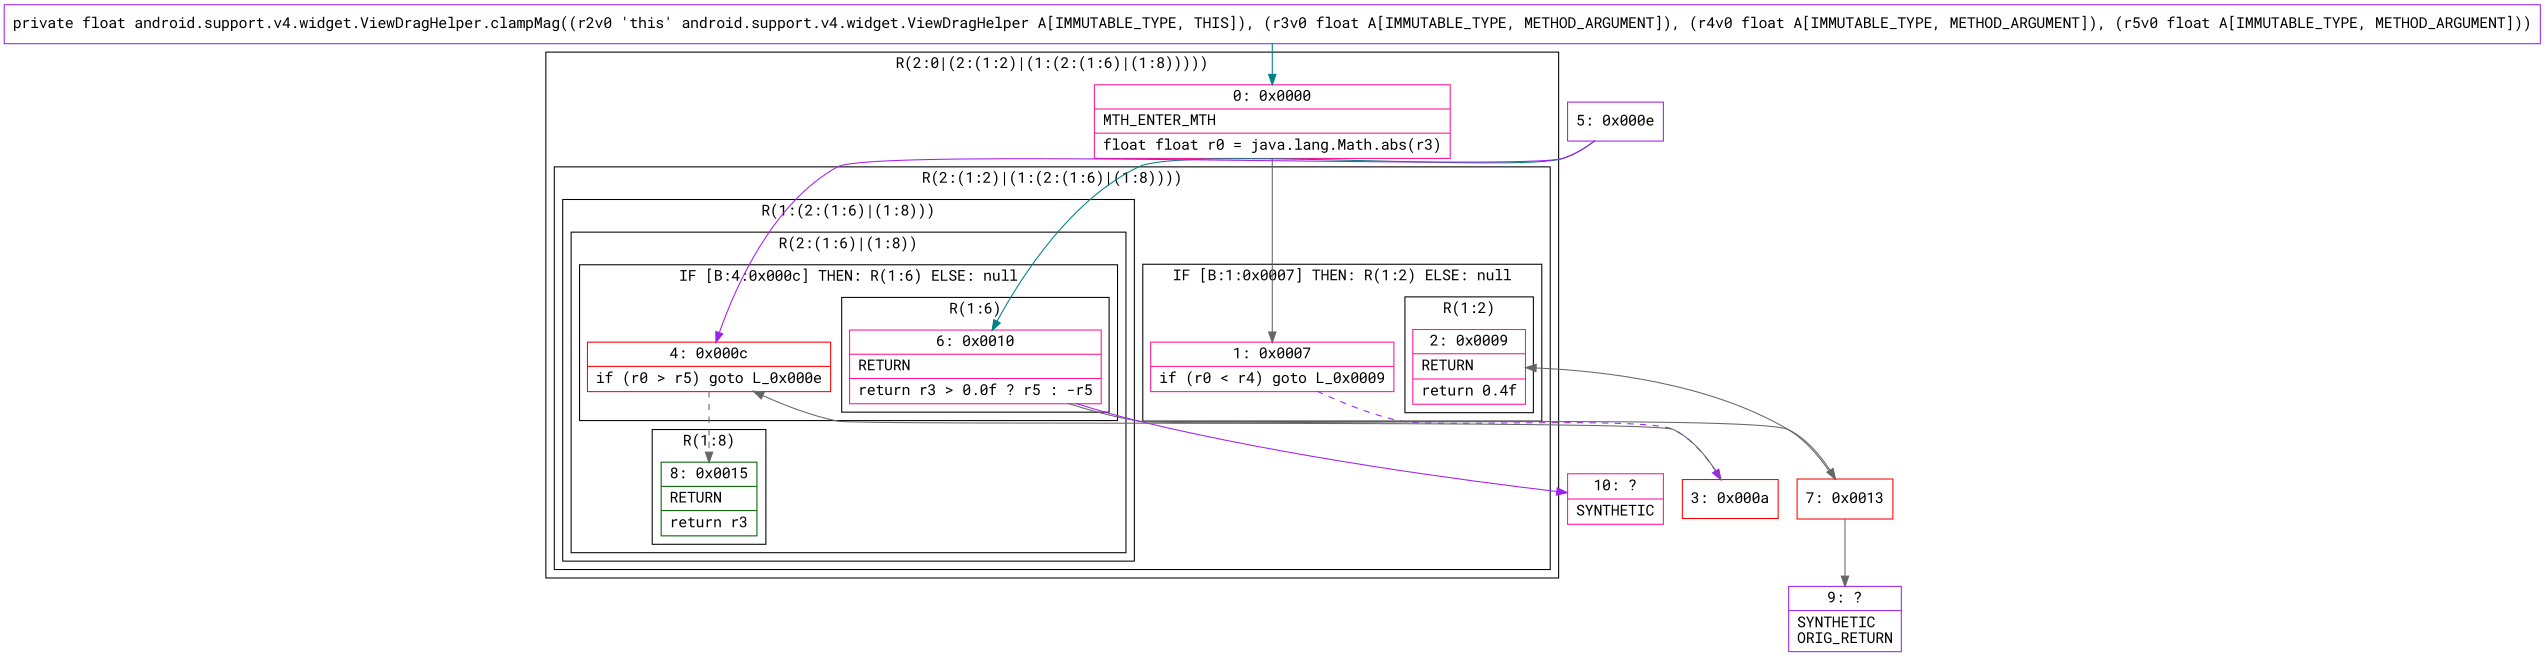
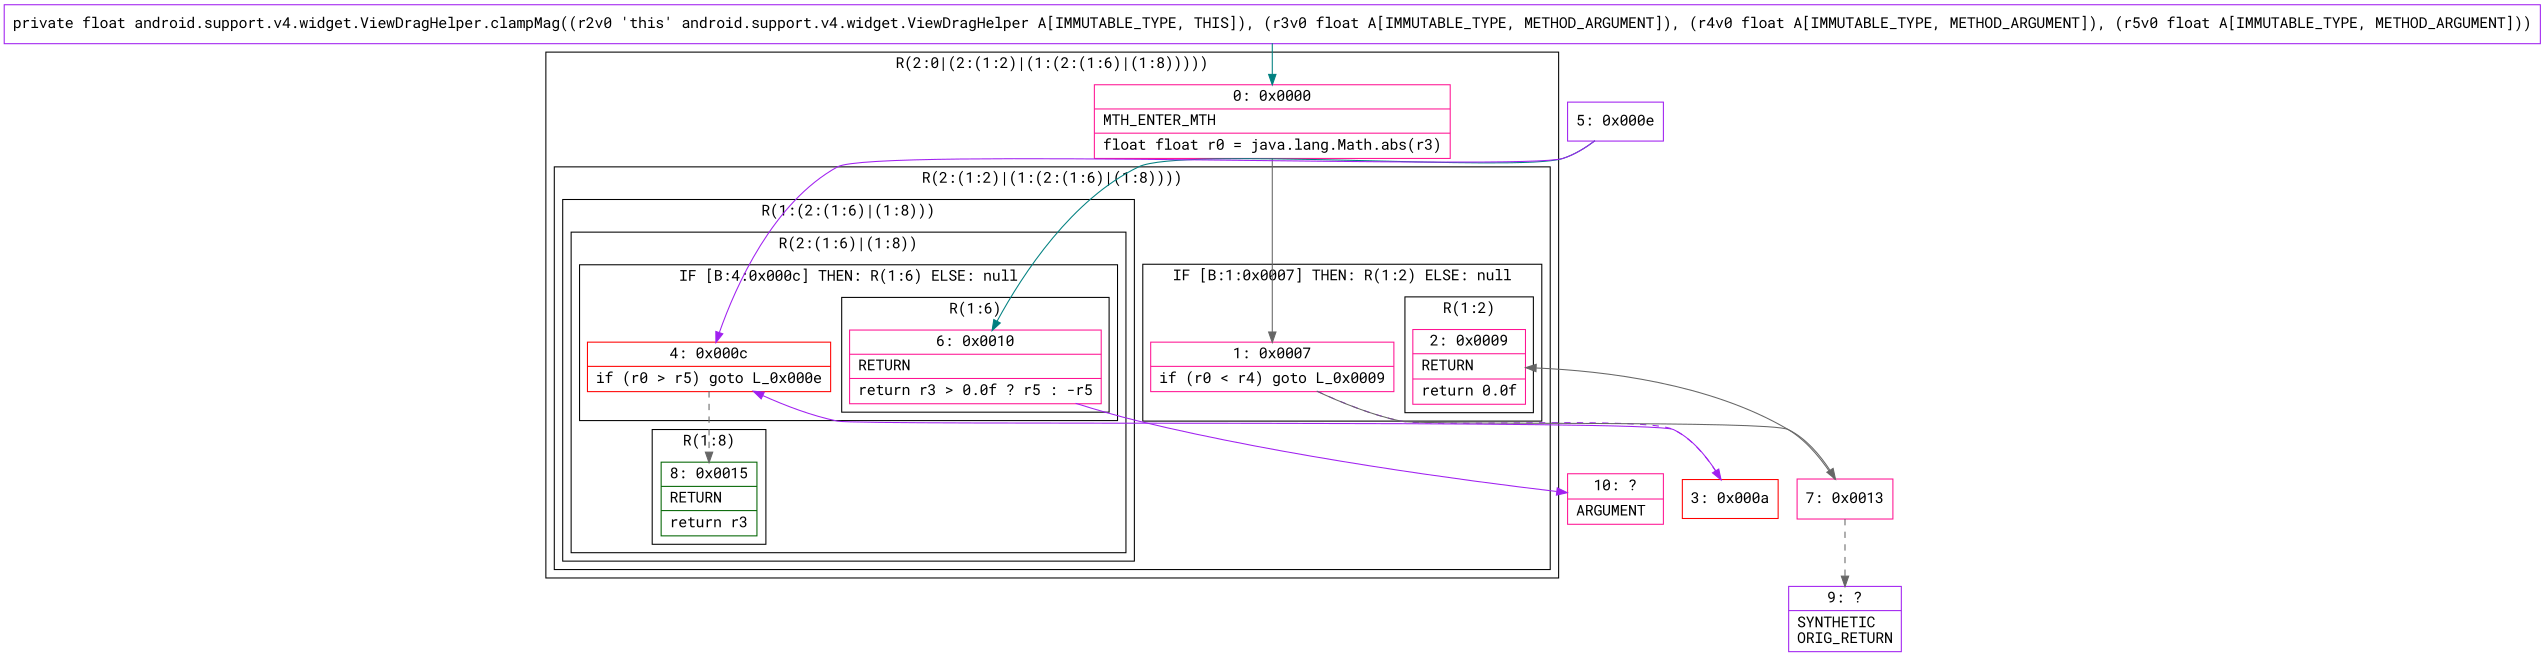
(1469, 391) -> (1469, 391)
(1456, 422) -> (1686, 424)
(1251, 423) -> (1251, 423)
(1845, 499) -> (1845, 499)
(1615, 511) -> (1611, 511)
(1845, 547) -> (1845, 547)
